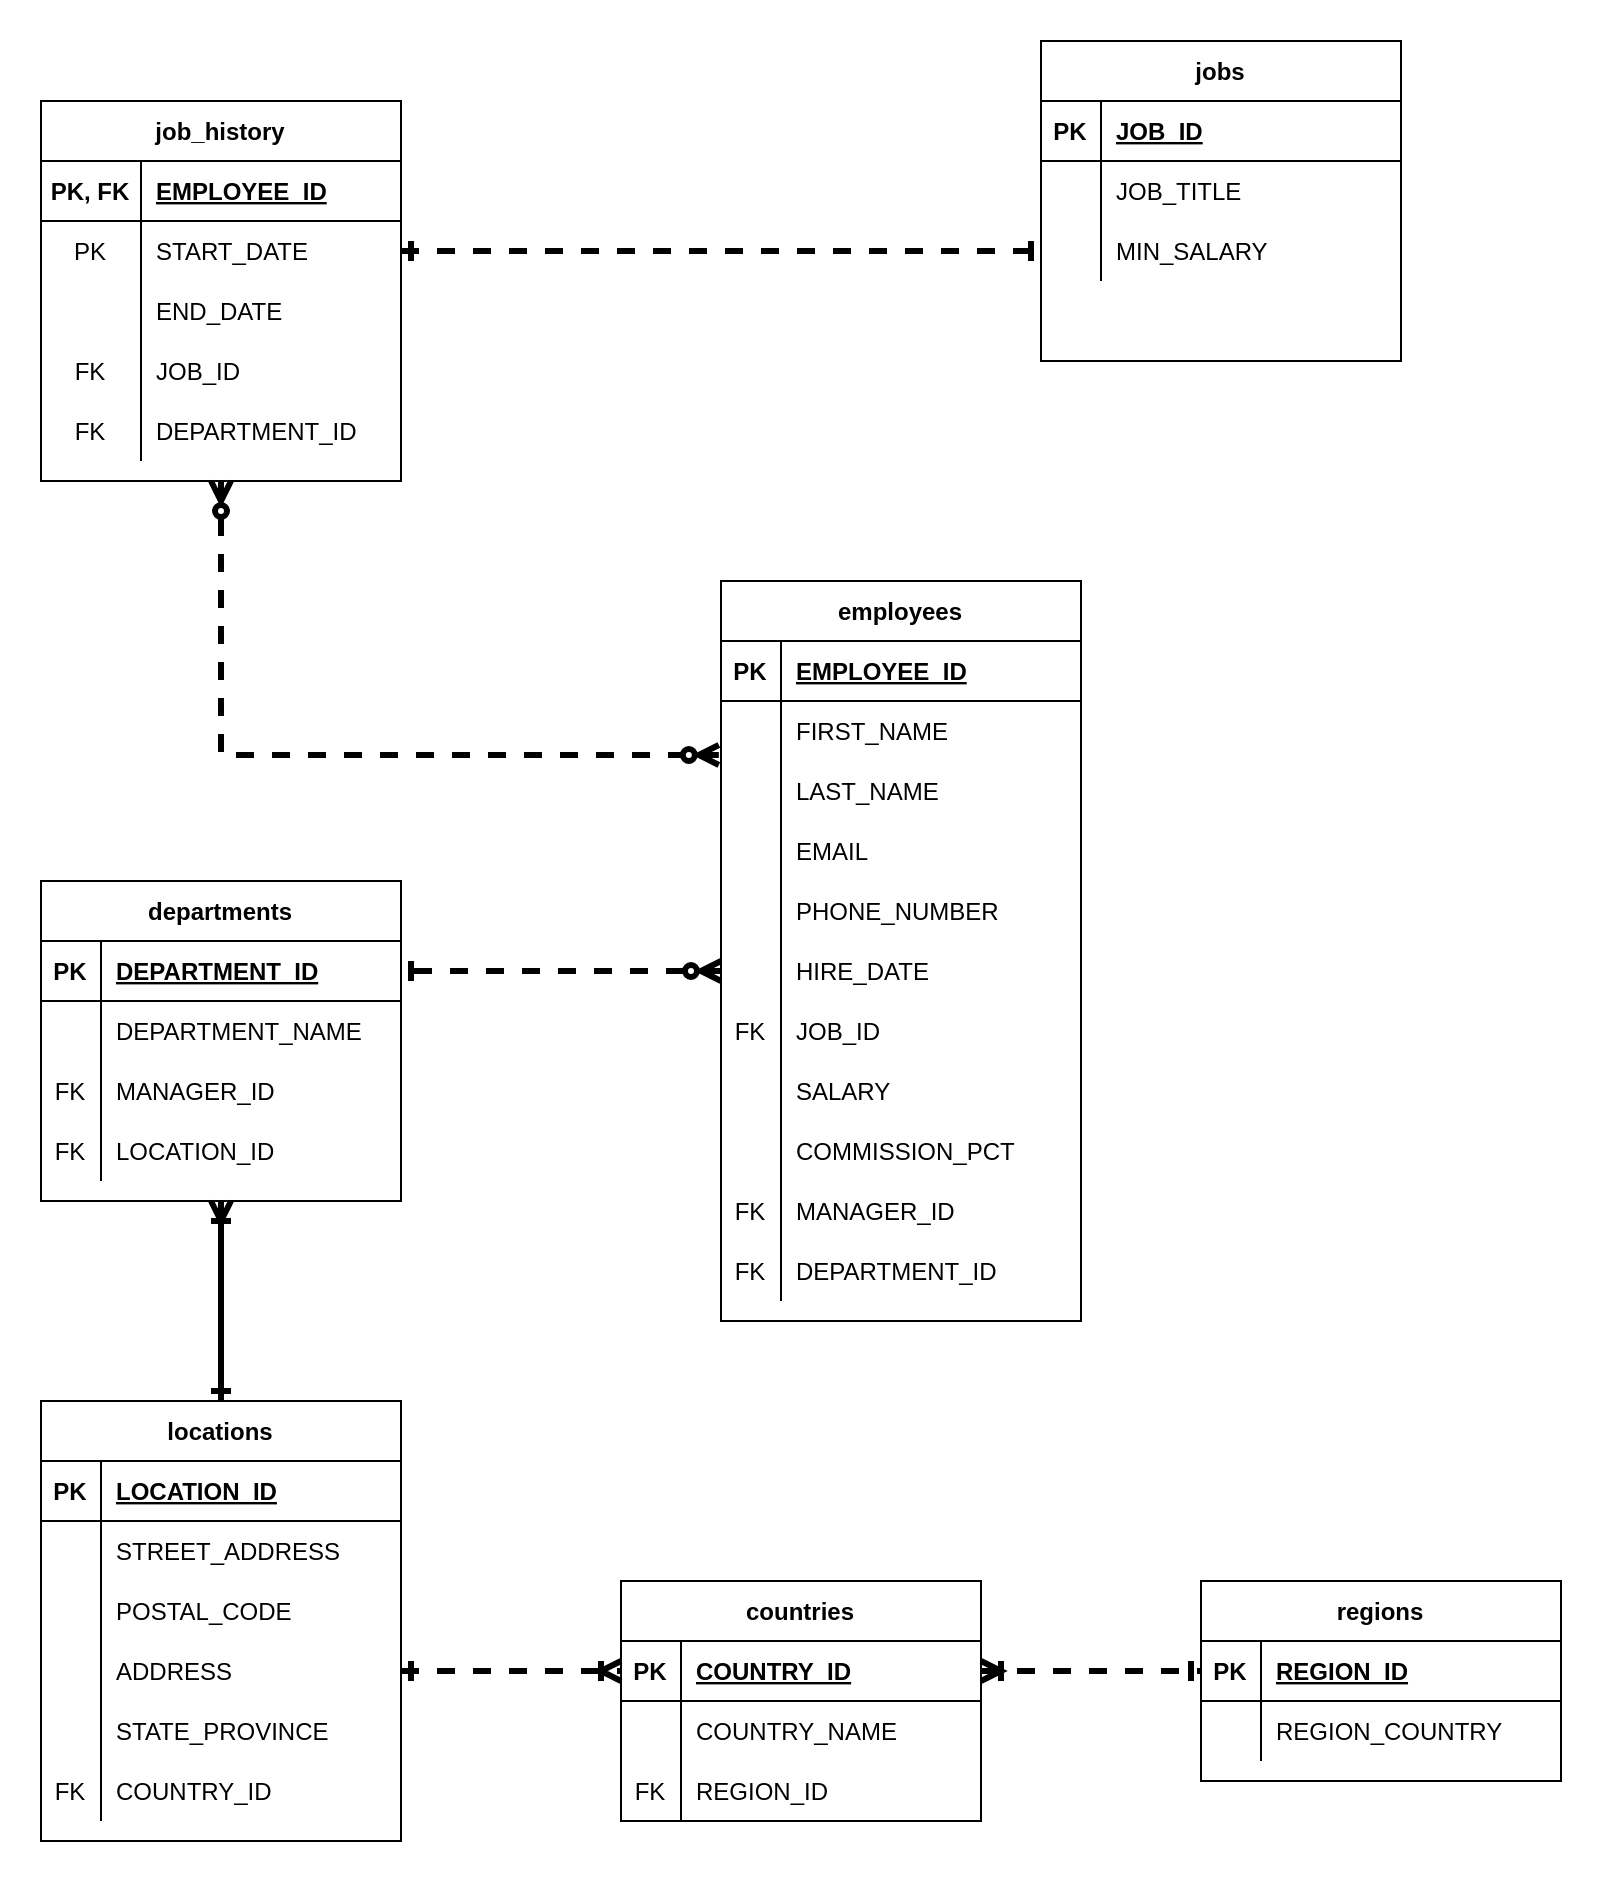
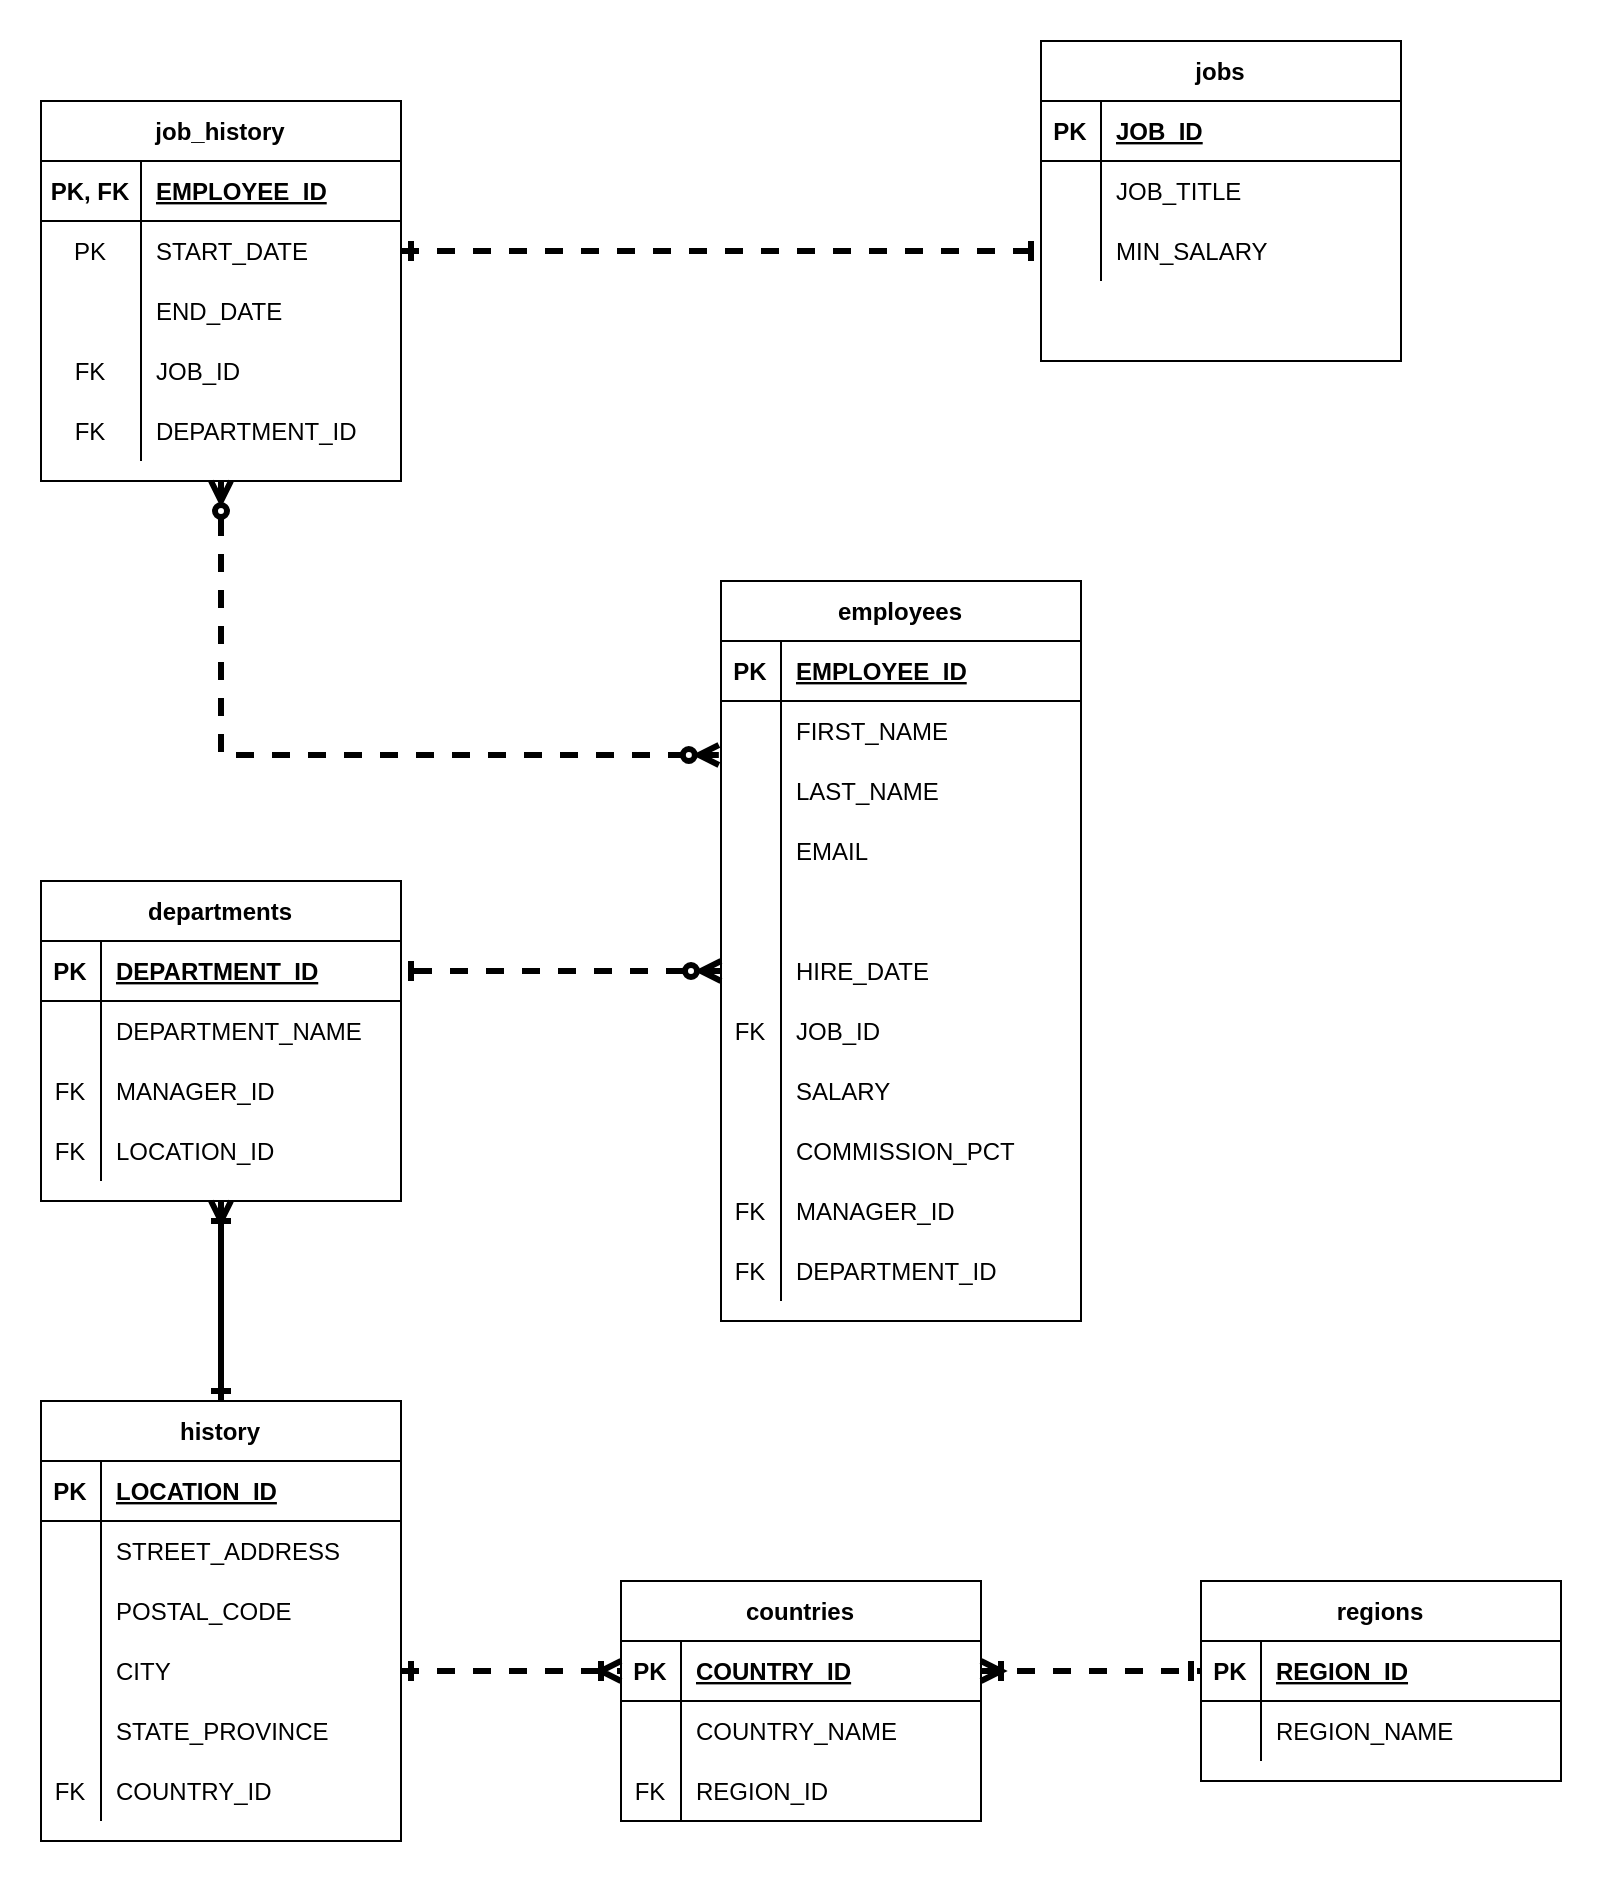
(931, 911) -> none
(220, 1432) -> (220, 1432)
(163, 1672) -> (143, 1672)
(1370, 1732) -> (1350, 1732)
